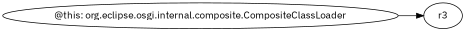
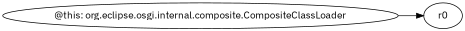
(443, 16) -> (443, 16)
